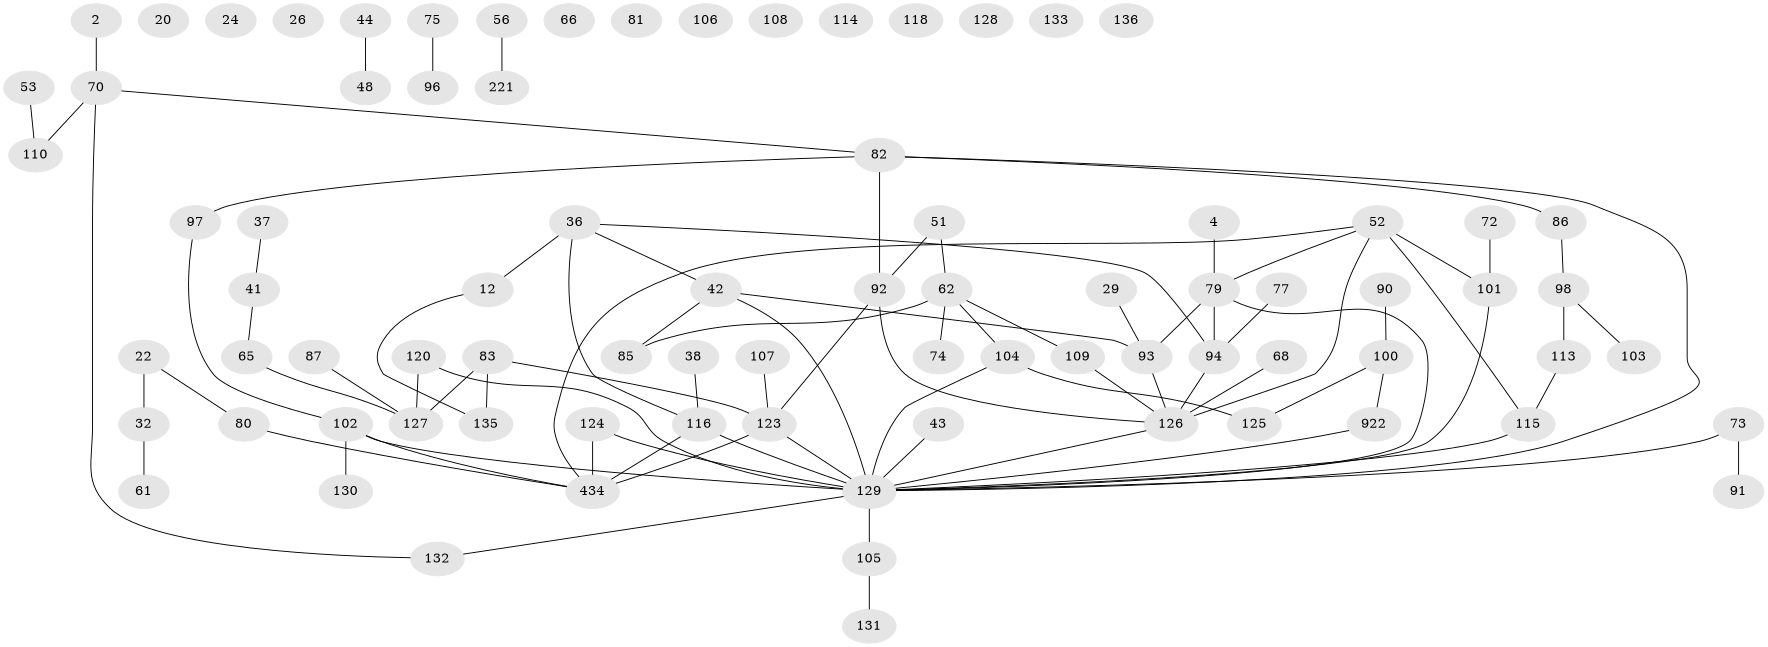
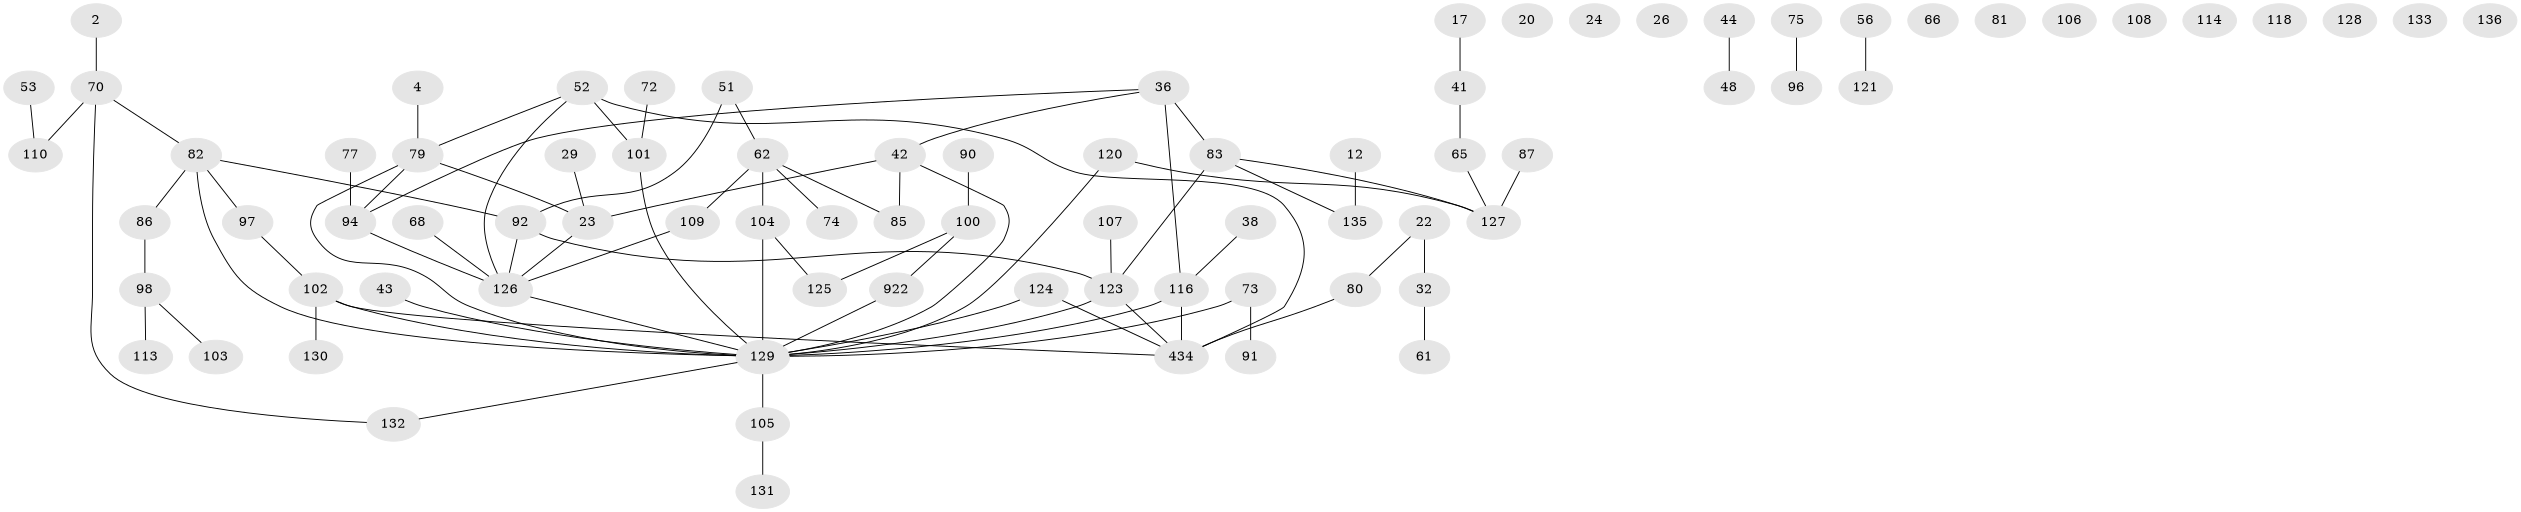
(502, 88) -> (1866, 88)
(263, 222) -> (1460, 21)
(531, 256) -> (1189, 122)
(1147, 357) -> (588, 222)
(1528, 424) -> none
